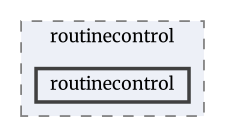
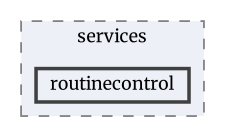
(113, 38) -> (113, 38)
